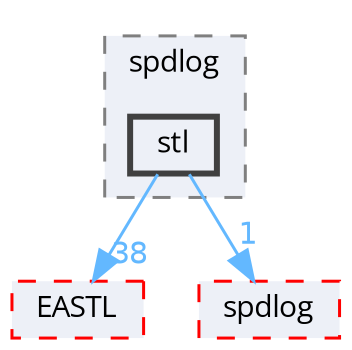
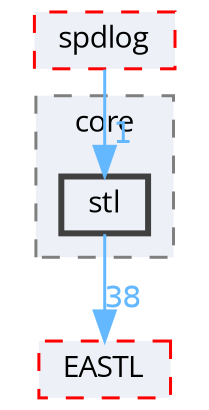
(175, 64) -> (105, 124)
(215, 217) -> (105, 116)
